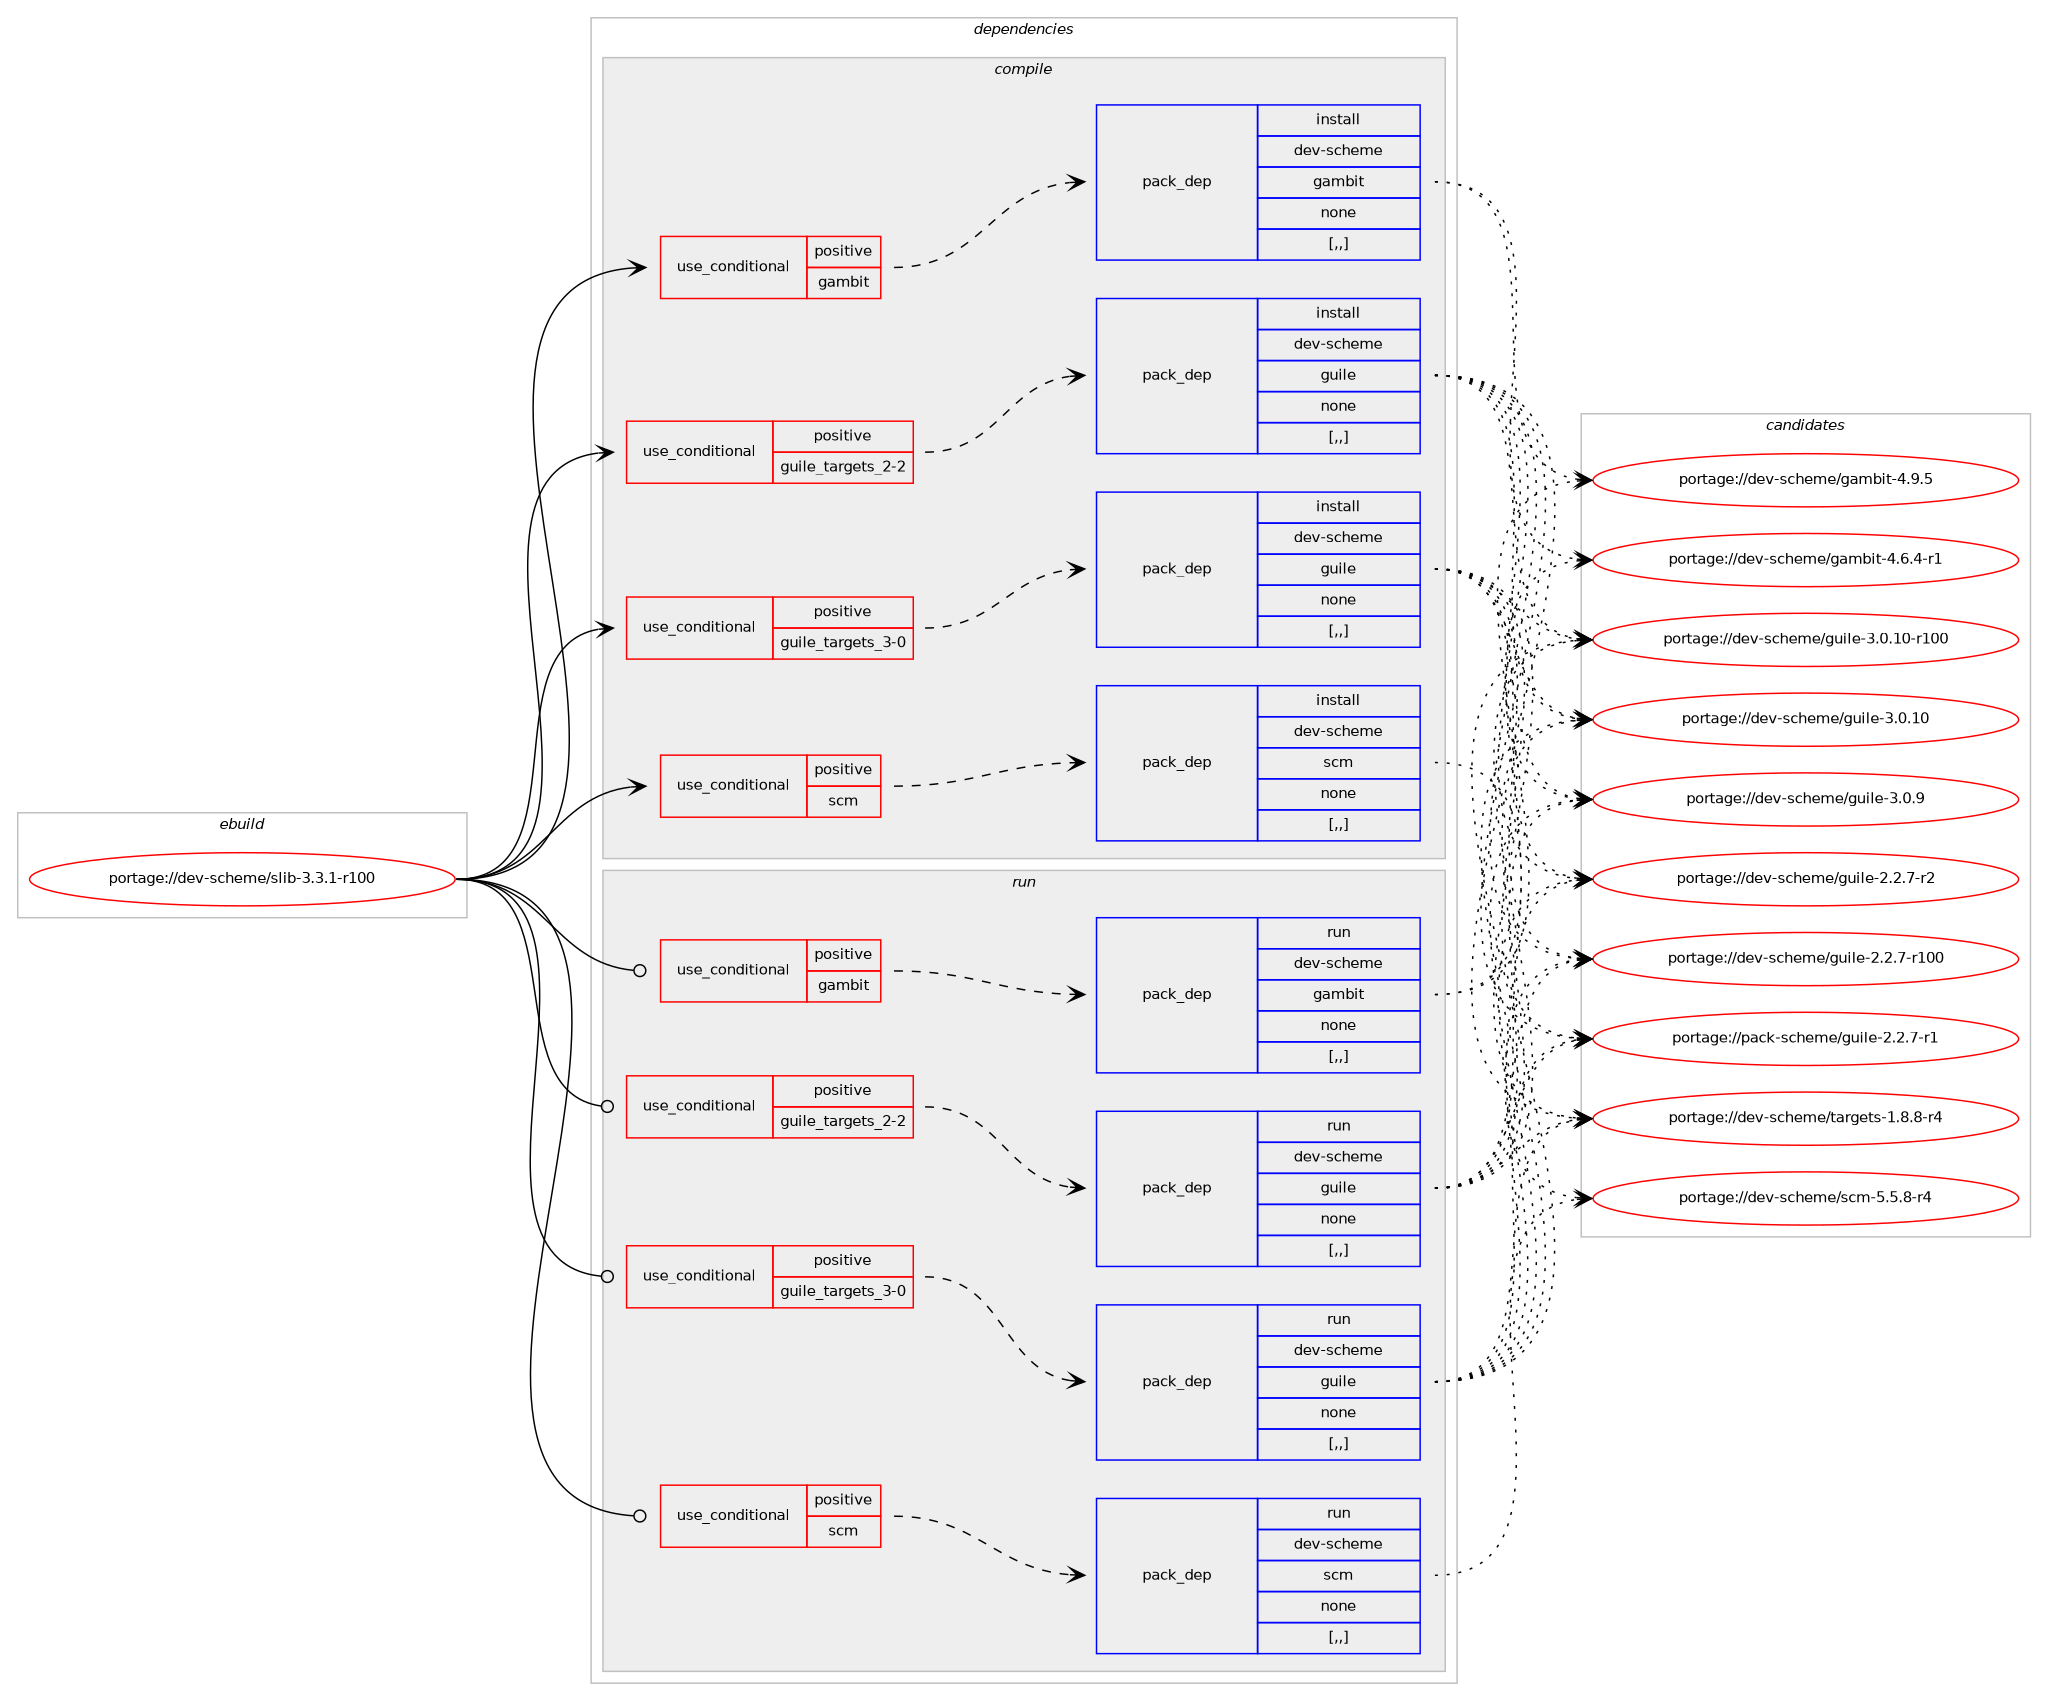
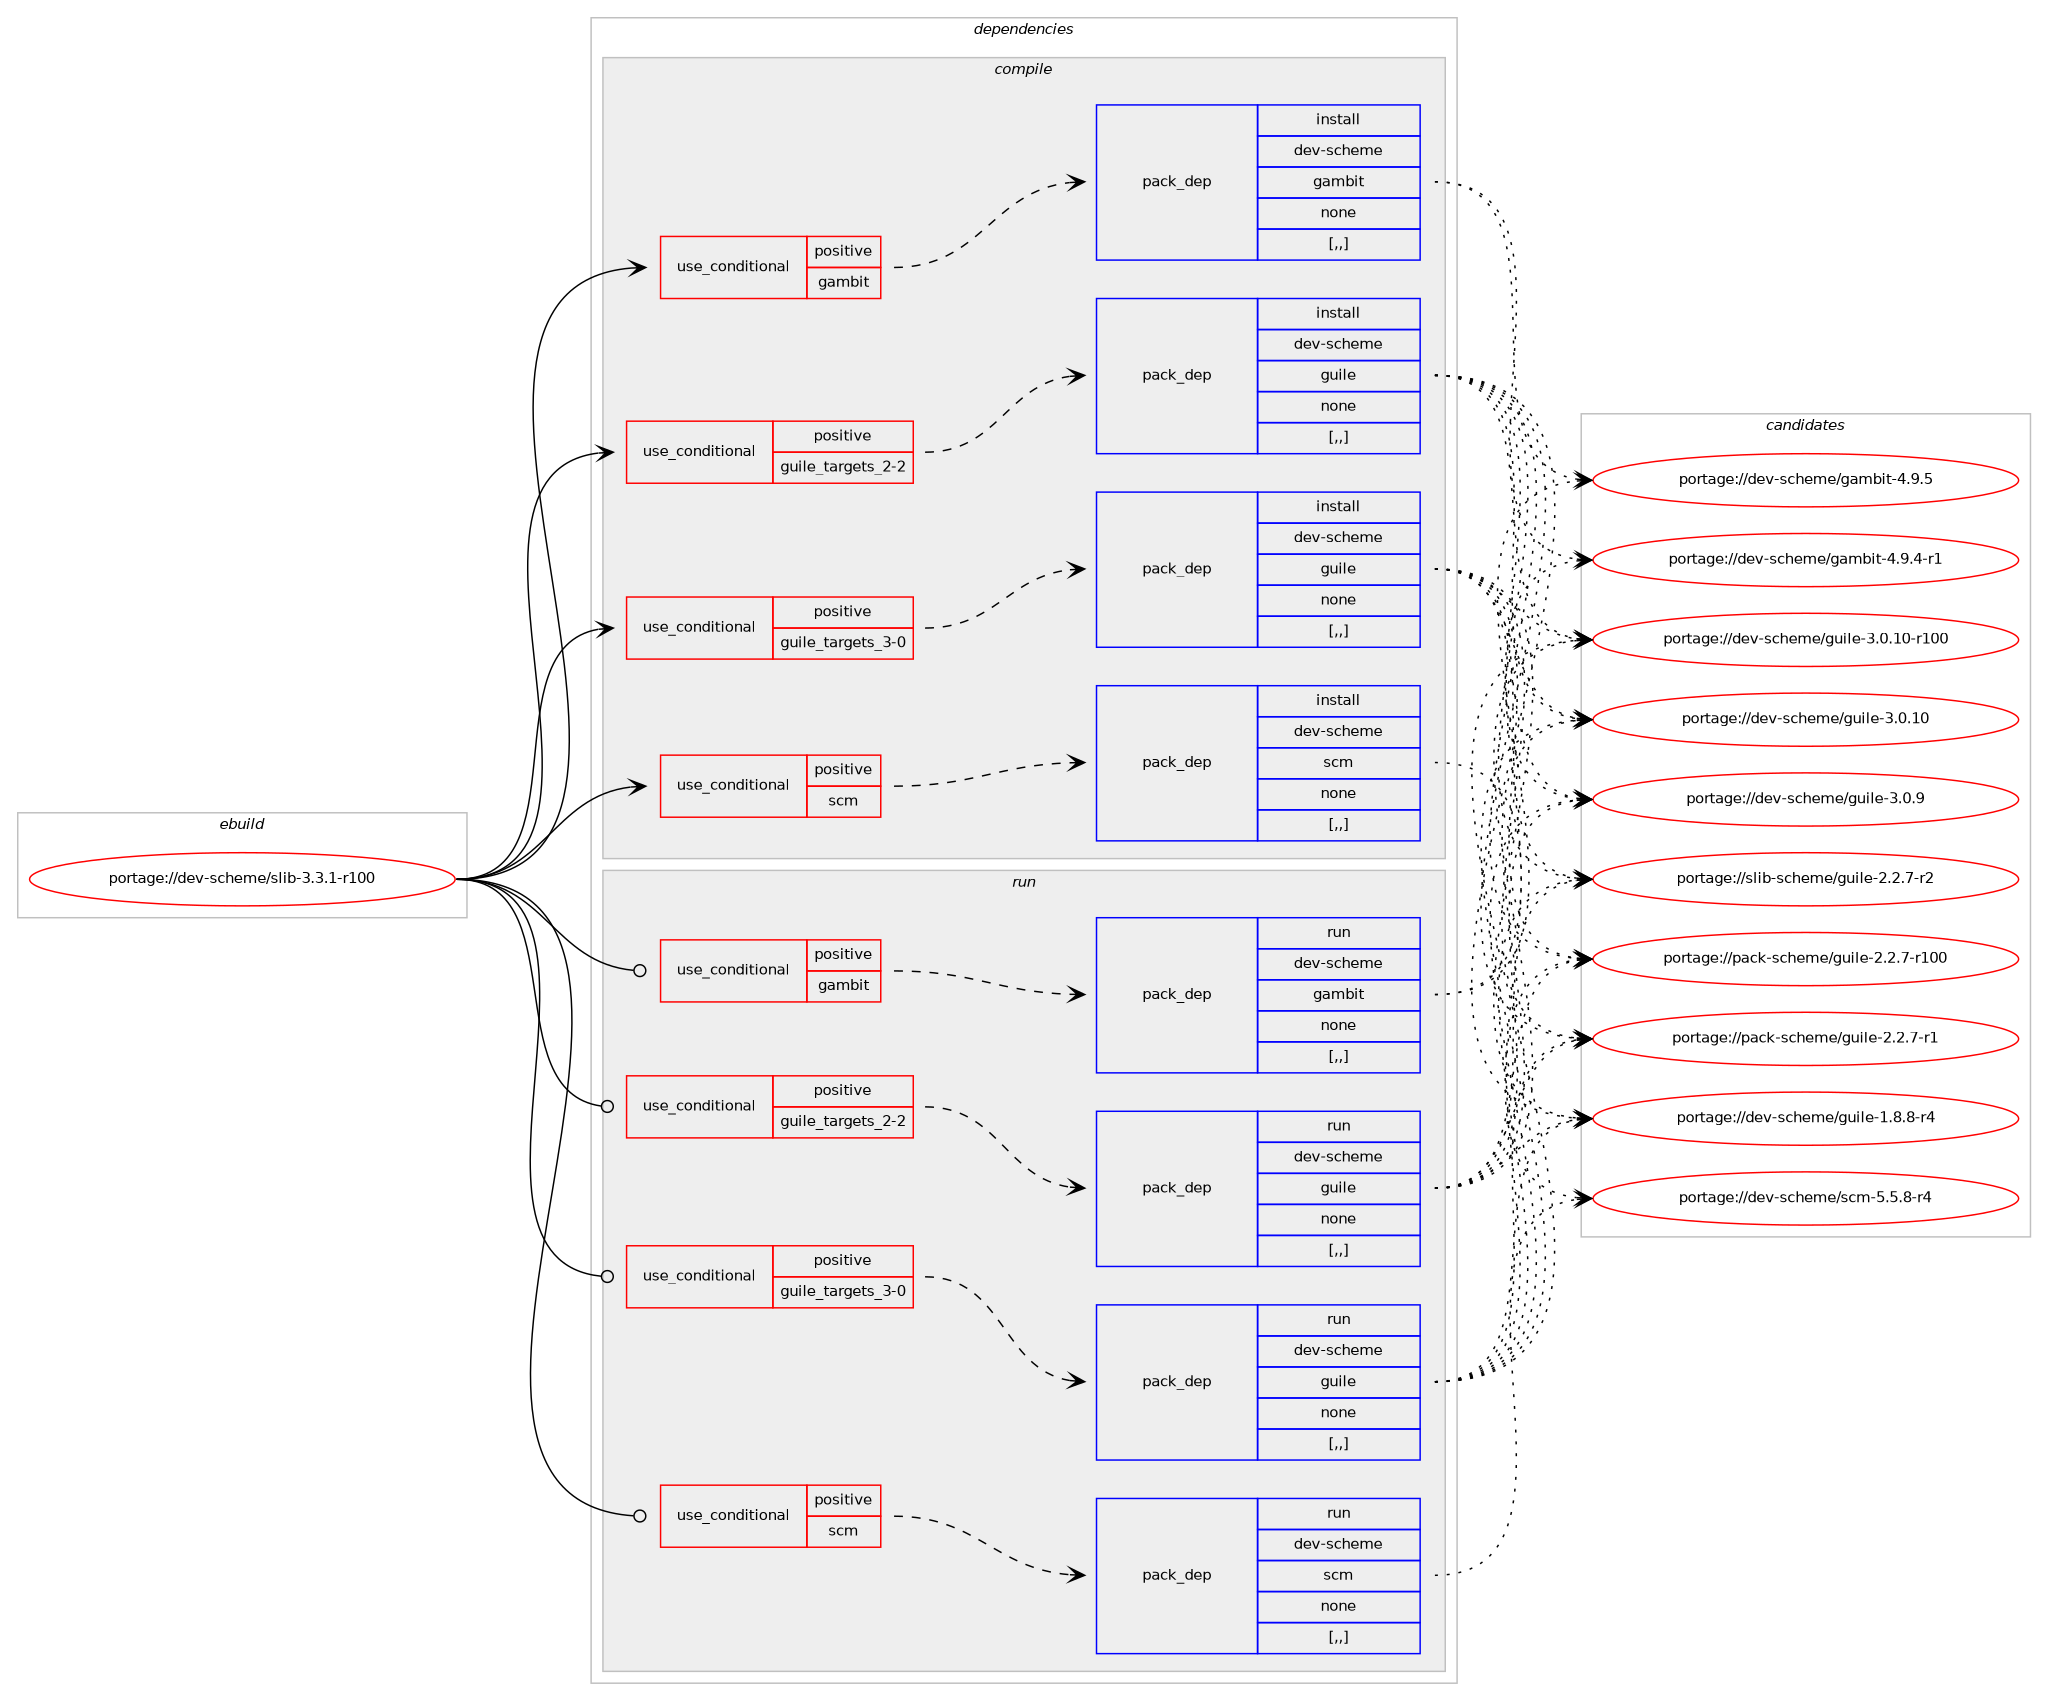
(1806, 560) -> (1806, 560)
(1806, 879) -> (1806, 879)
(1806, 959) -> (1806, 959)
(1806, 1119) -> (1806, 1119)
